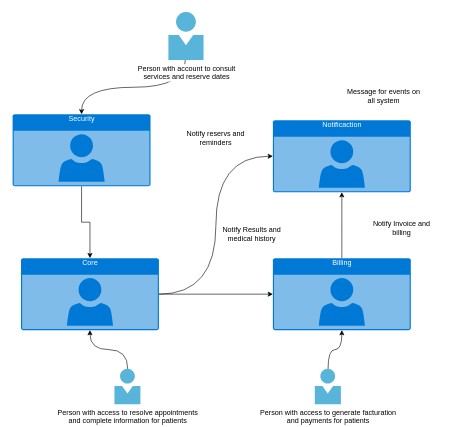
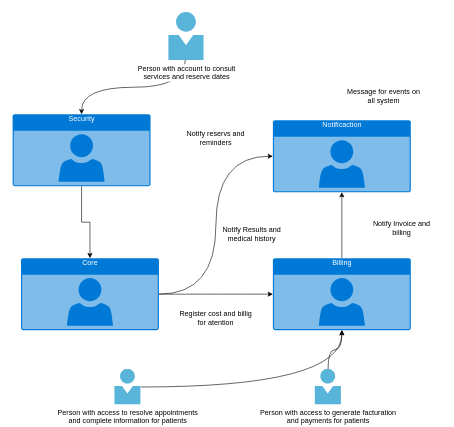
none -> (216, 318)
(112, 350) -> (240, 383)
